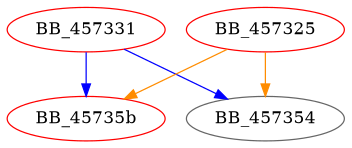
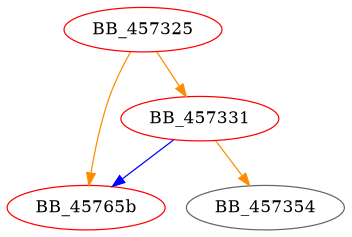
(265, 68) -> (168, 69)
(166, 69) -> (229, 158)
(86, 119) -> (86, 208)
